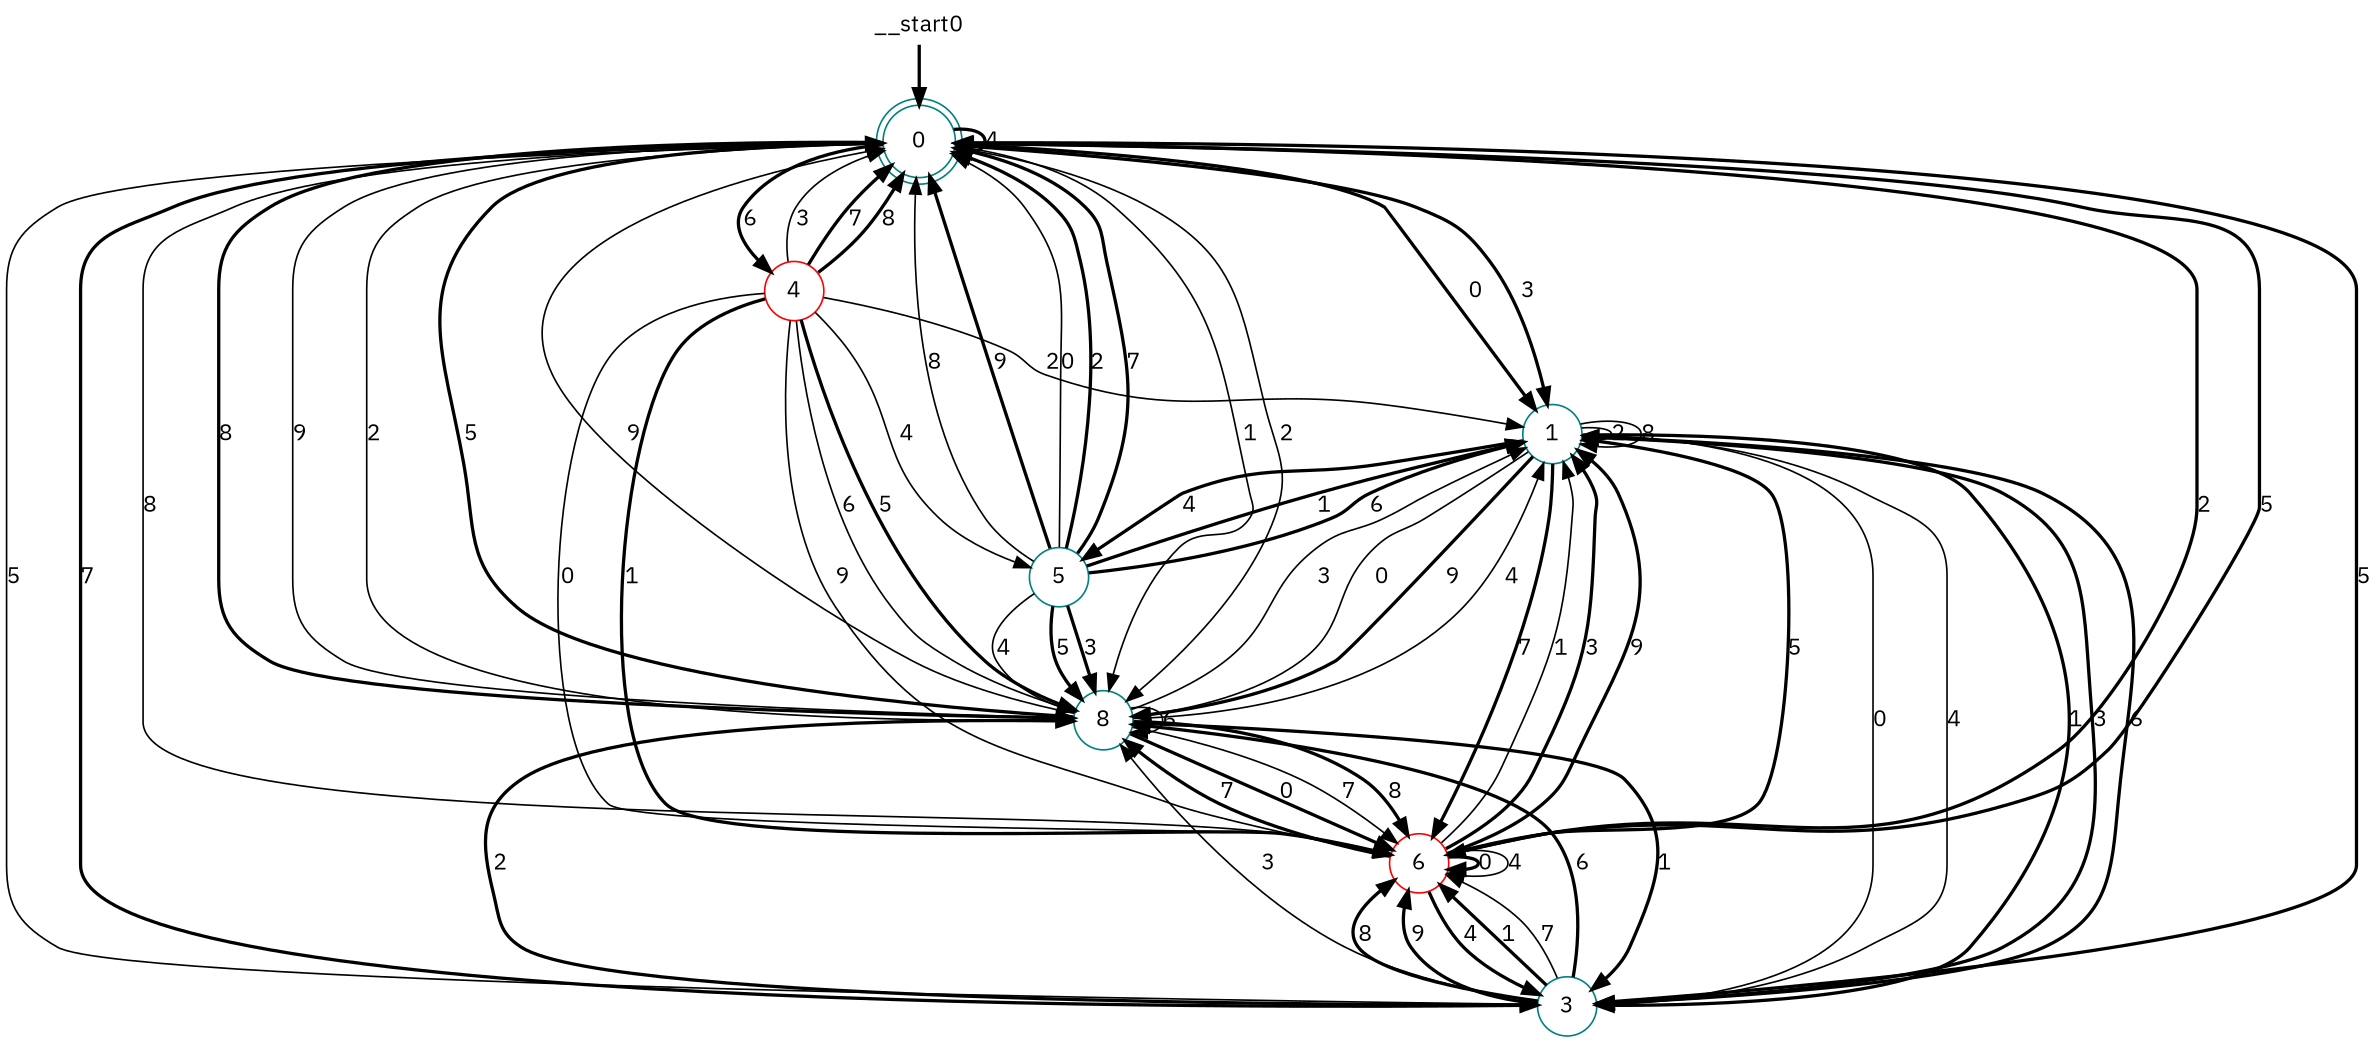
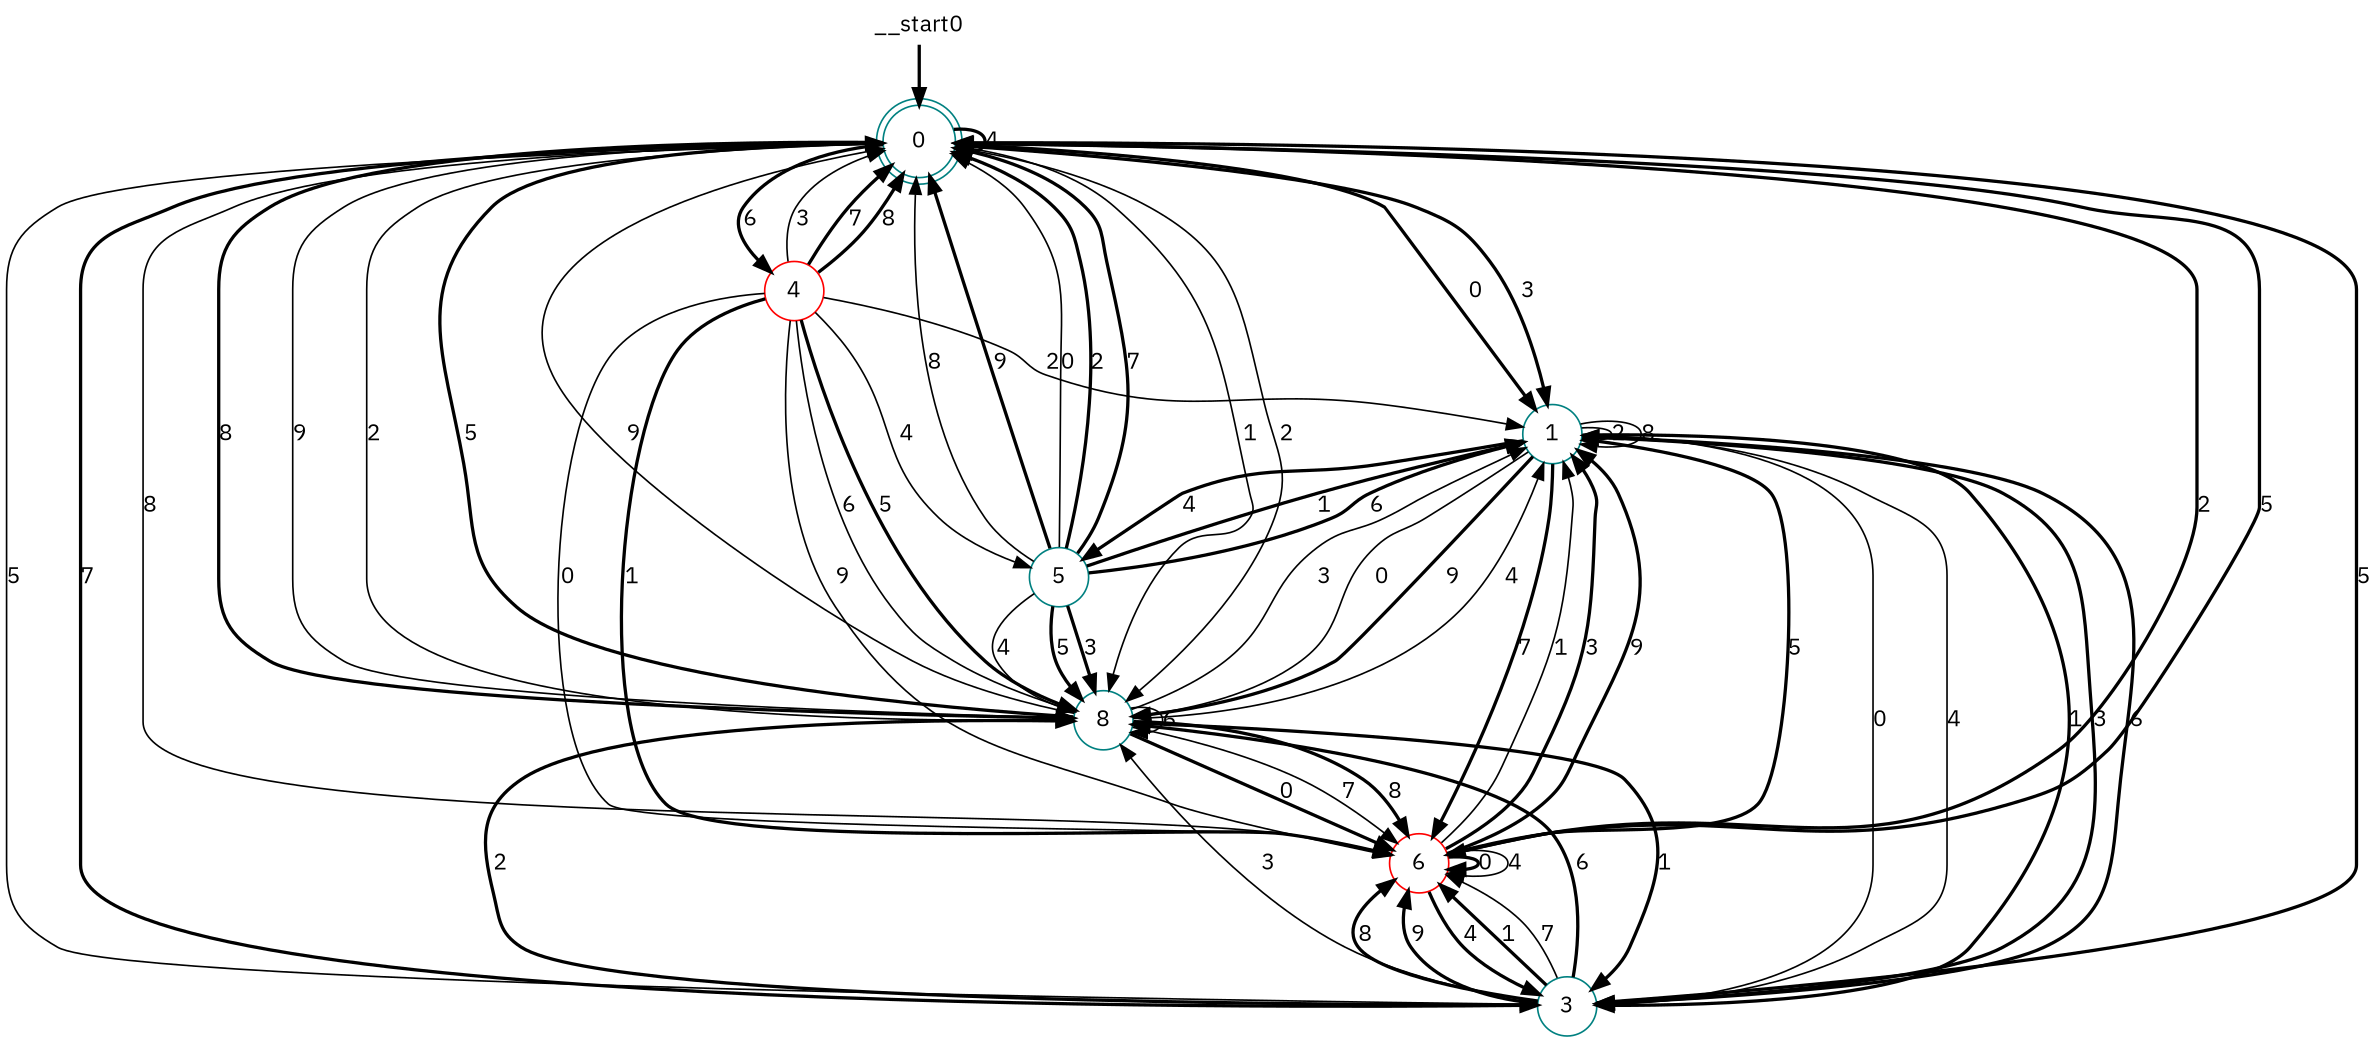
(1232, 809) -> none
